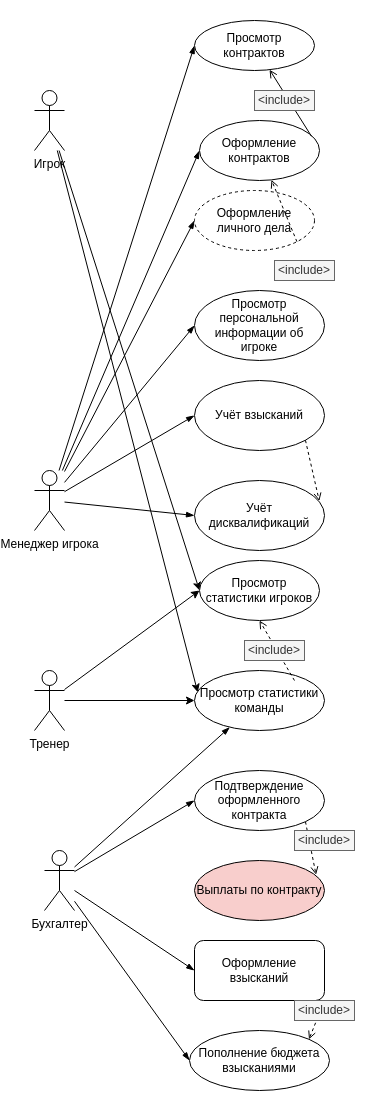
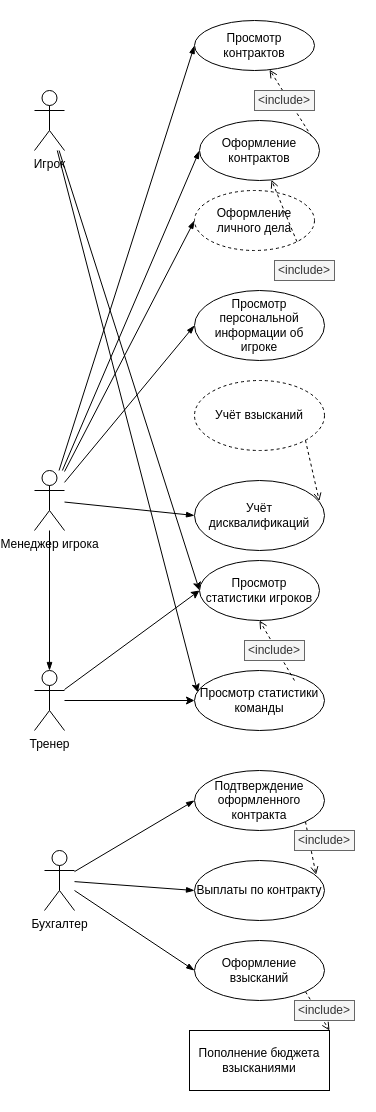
(302, 122) -> (302, 122)
(260, 416) -> (260, 416)
(127, 455) -> (50, 596)
(149, 800) -> (130, 886)
(260, 891) -> (260, 891)
(260, 971) -> (260, 971)
(130, 978) -> none
(260, 1061) -> (260, 1061)
